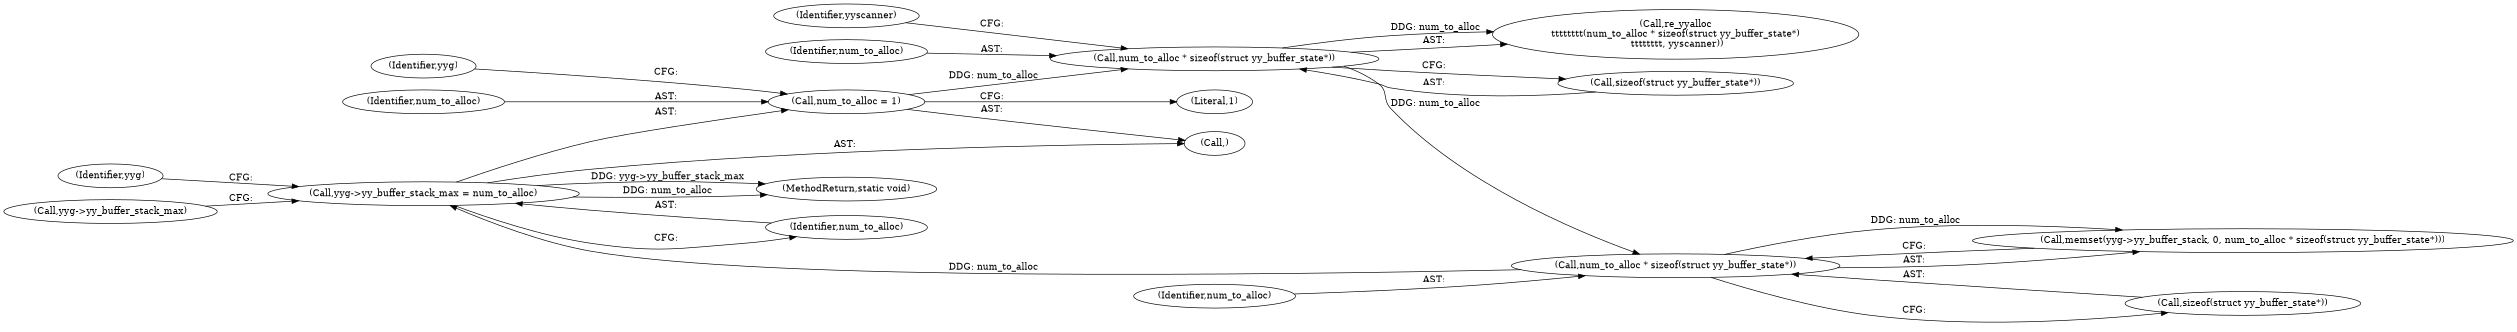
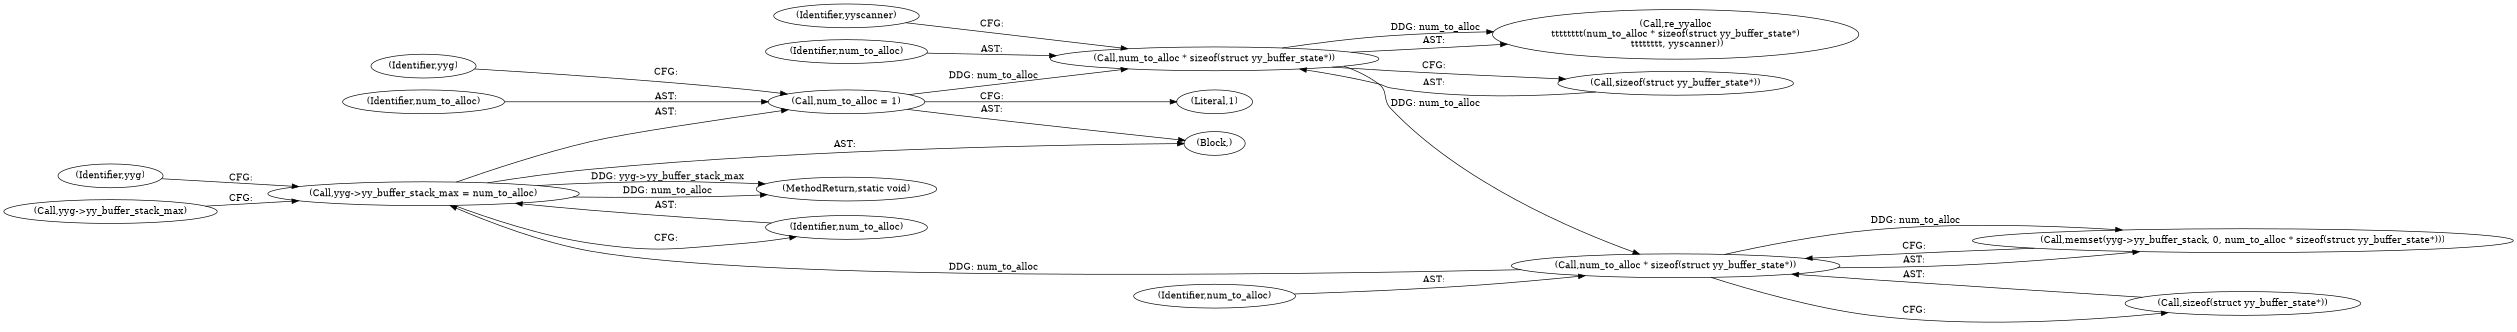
(1215, 143) -> (1215, 143)
